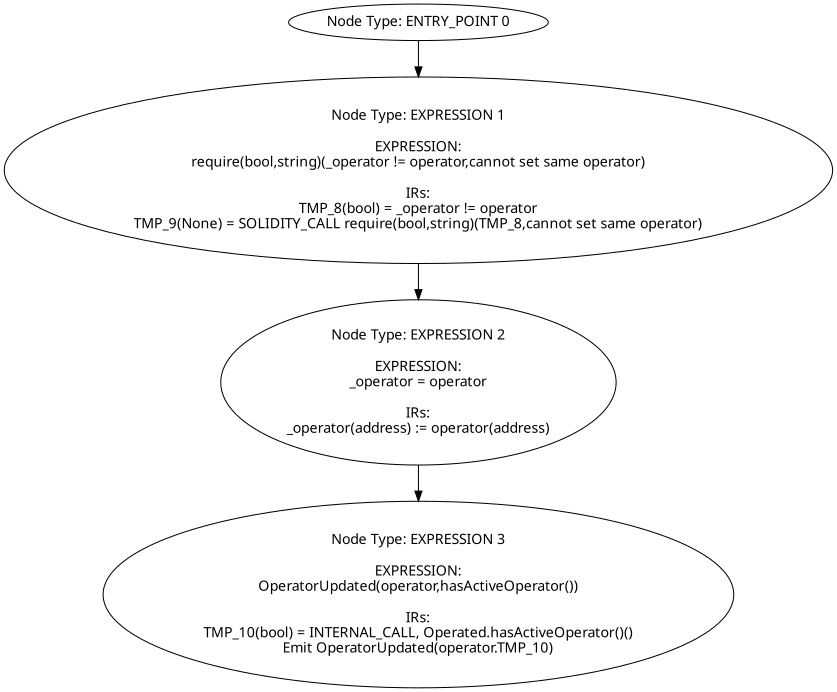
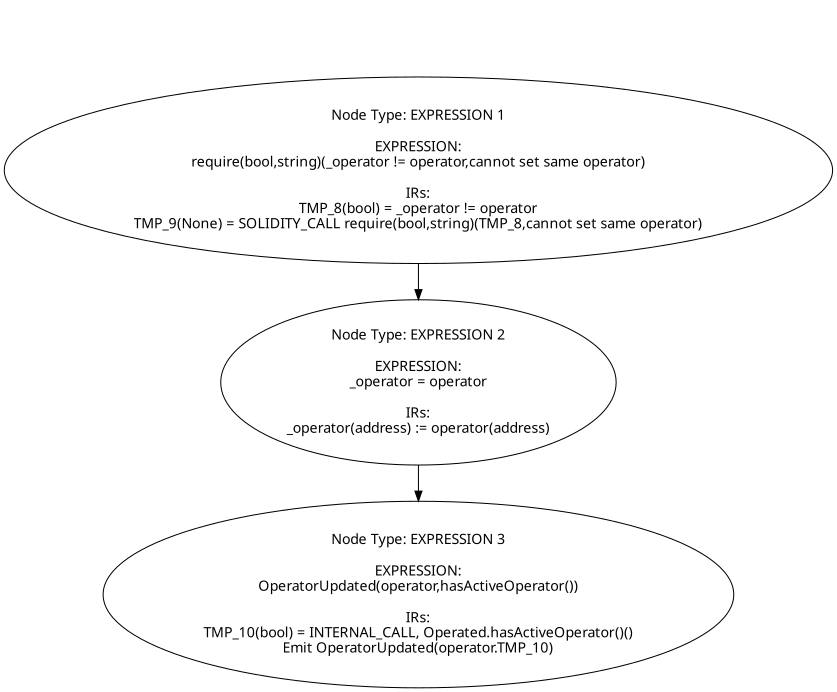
(418, 22) -> none
